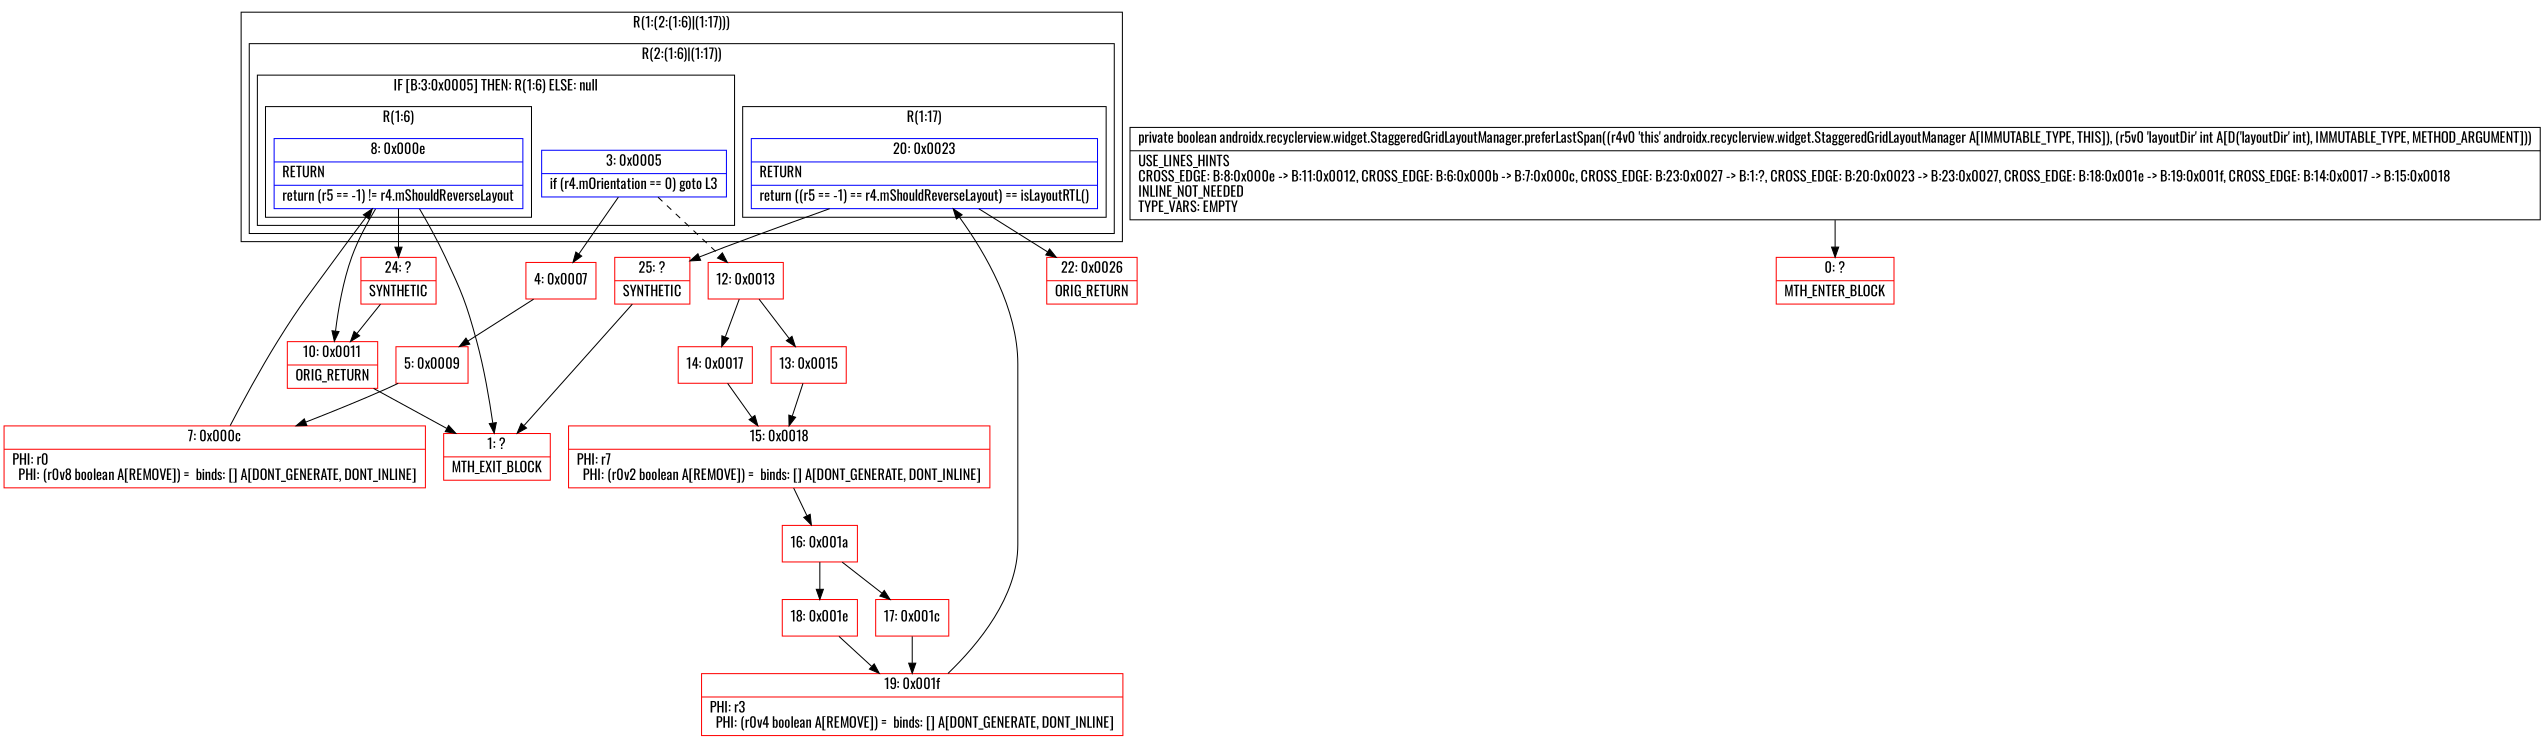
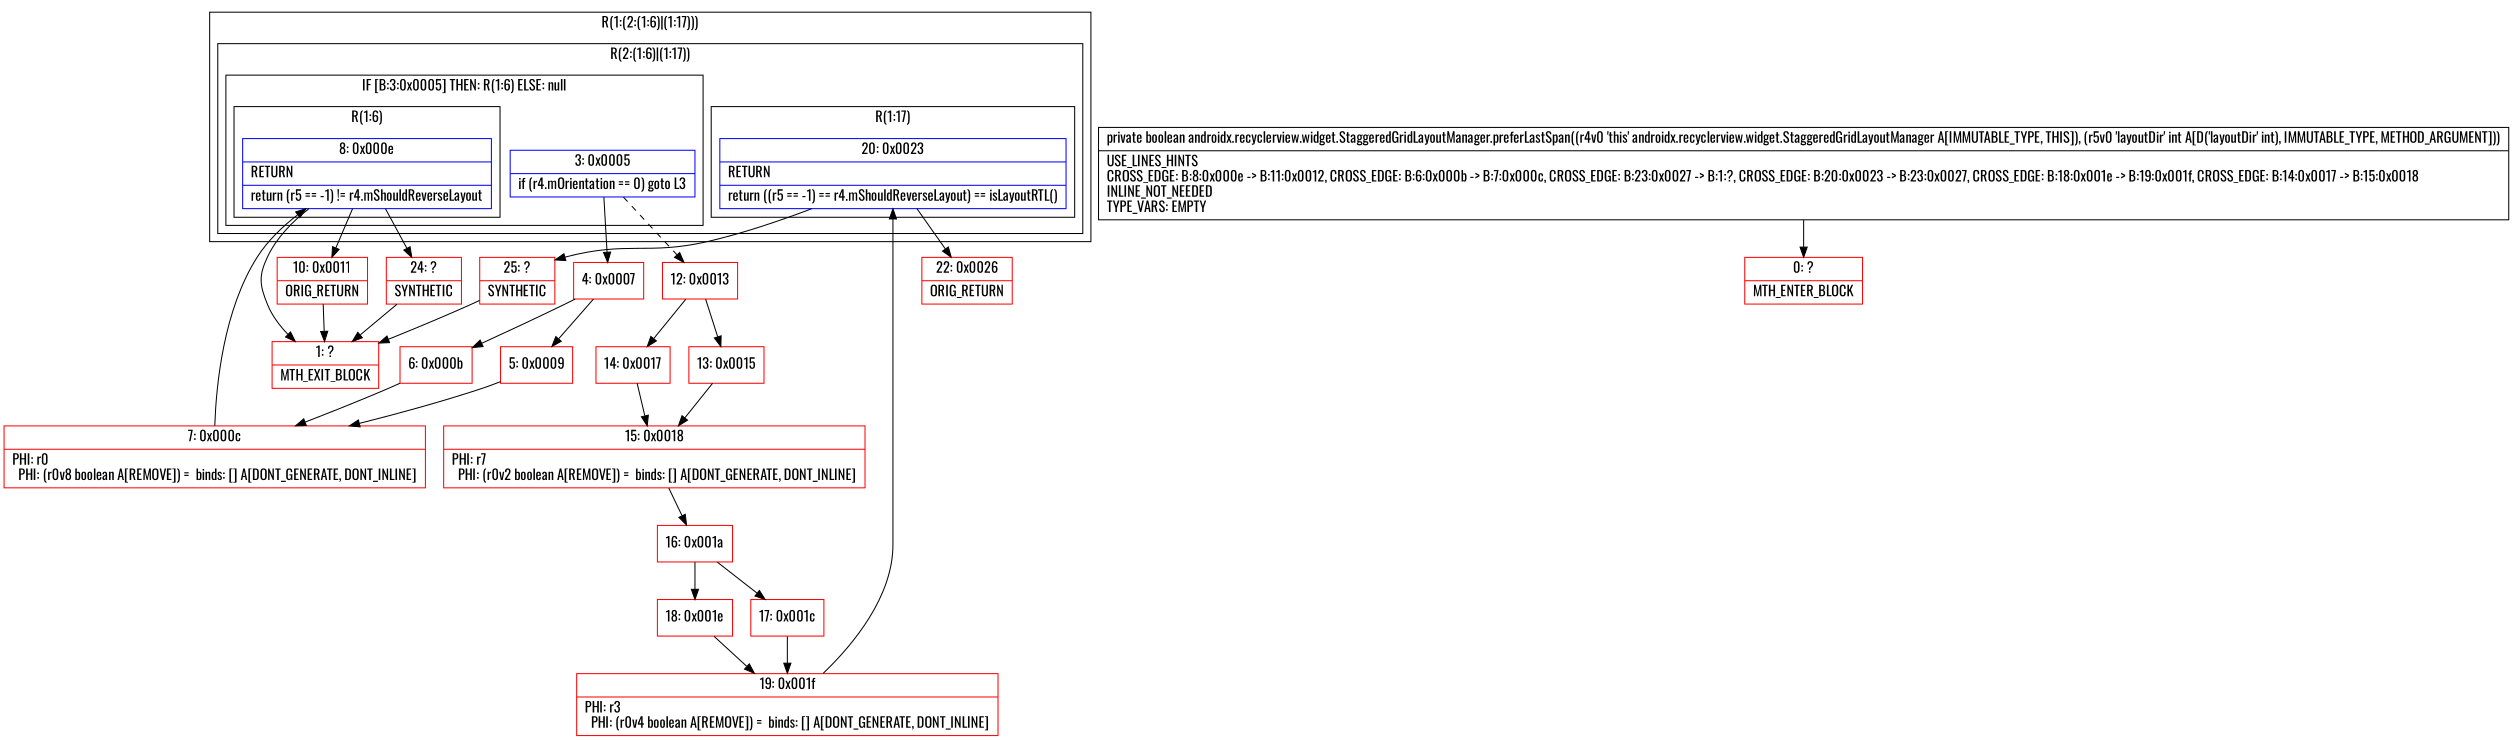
(369, 319) -> (379, 319)
none -> (436, 365)
